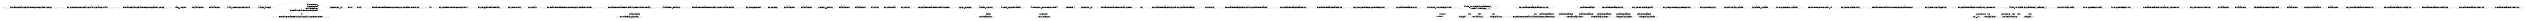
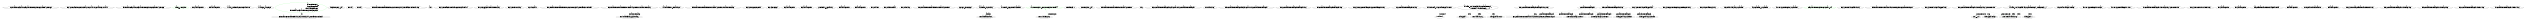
(1039, 12) -> (1047, 13)
